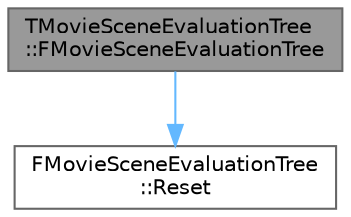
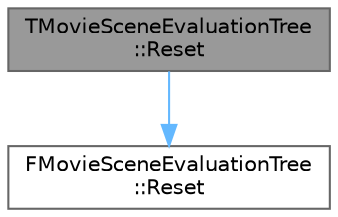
(175, 40) -> (169, 40)
